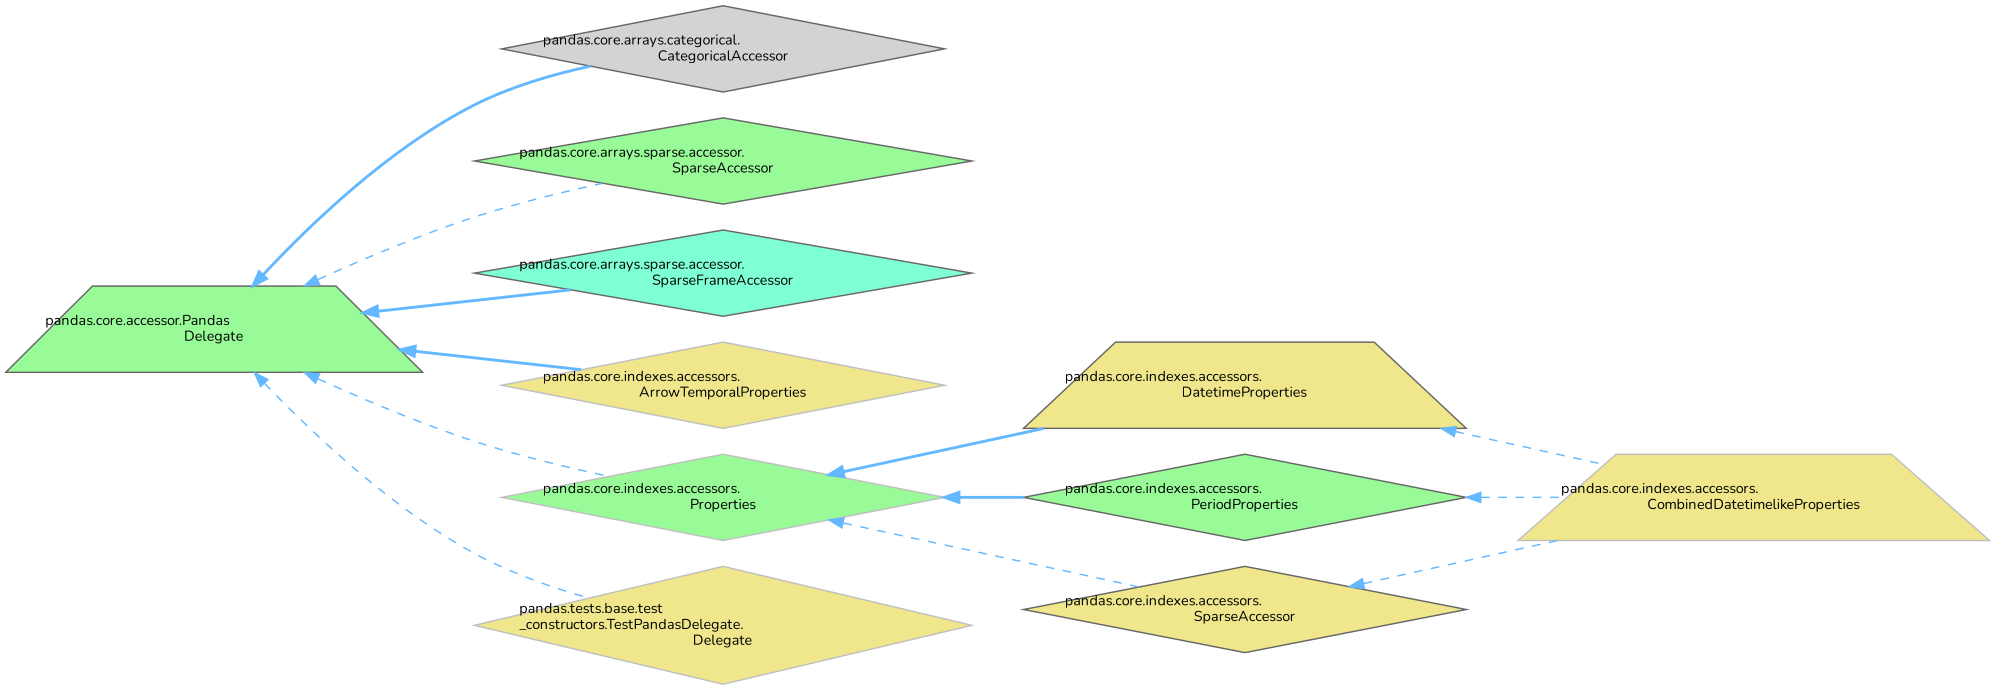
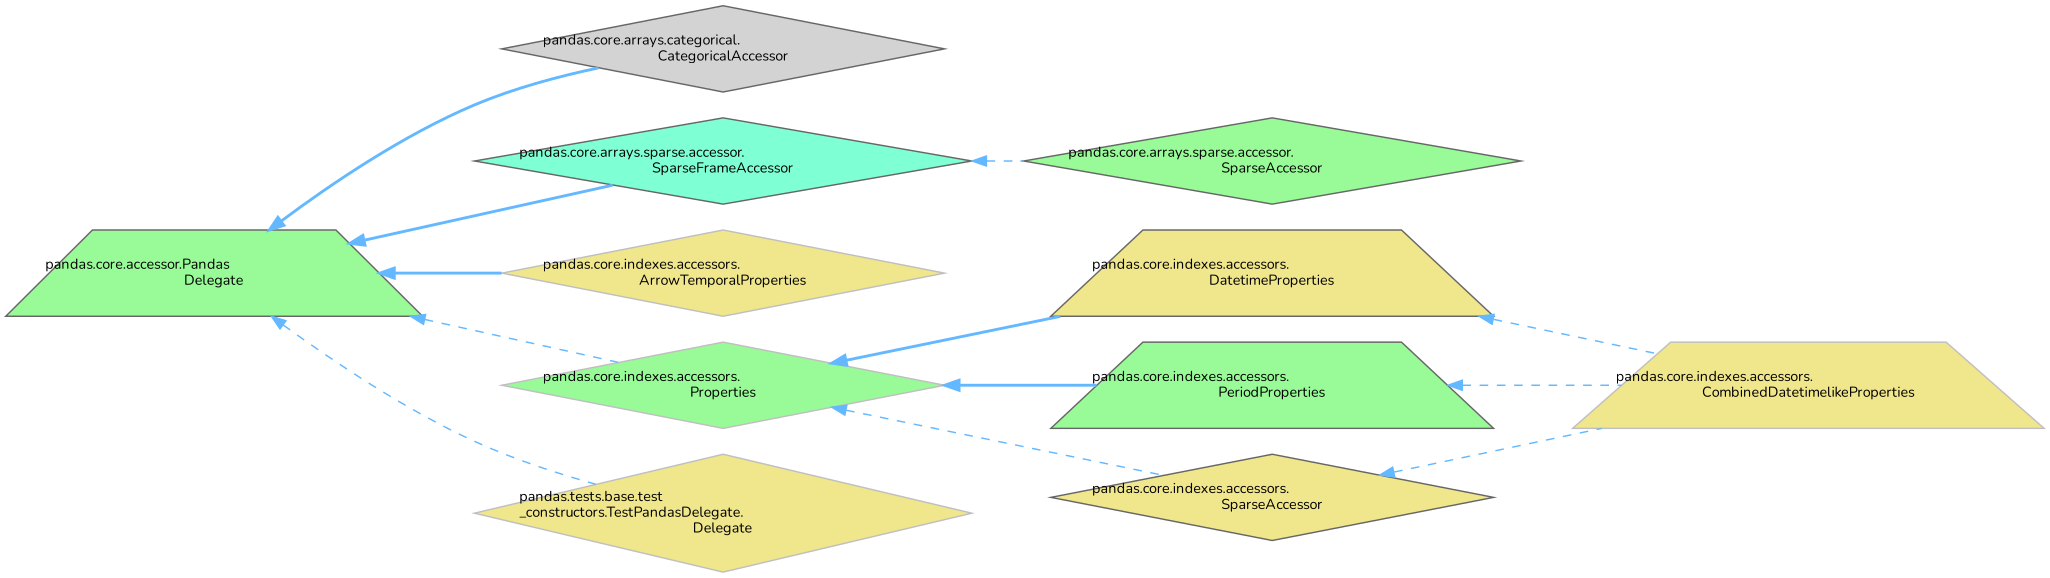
(457, 223) -> (1005, 161)
(1245, 497) -> (1272, 385)
